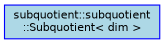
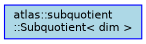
(82, 22) -> (73, 22)
